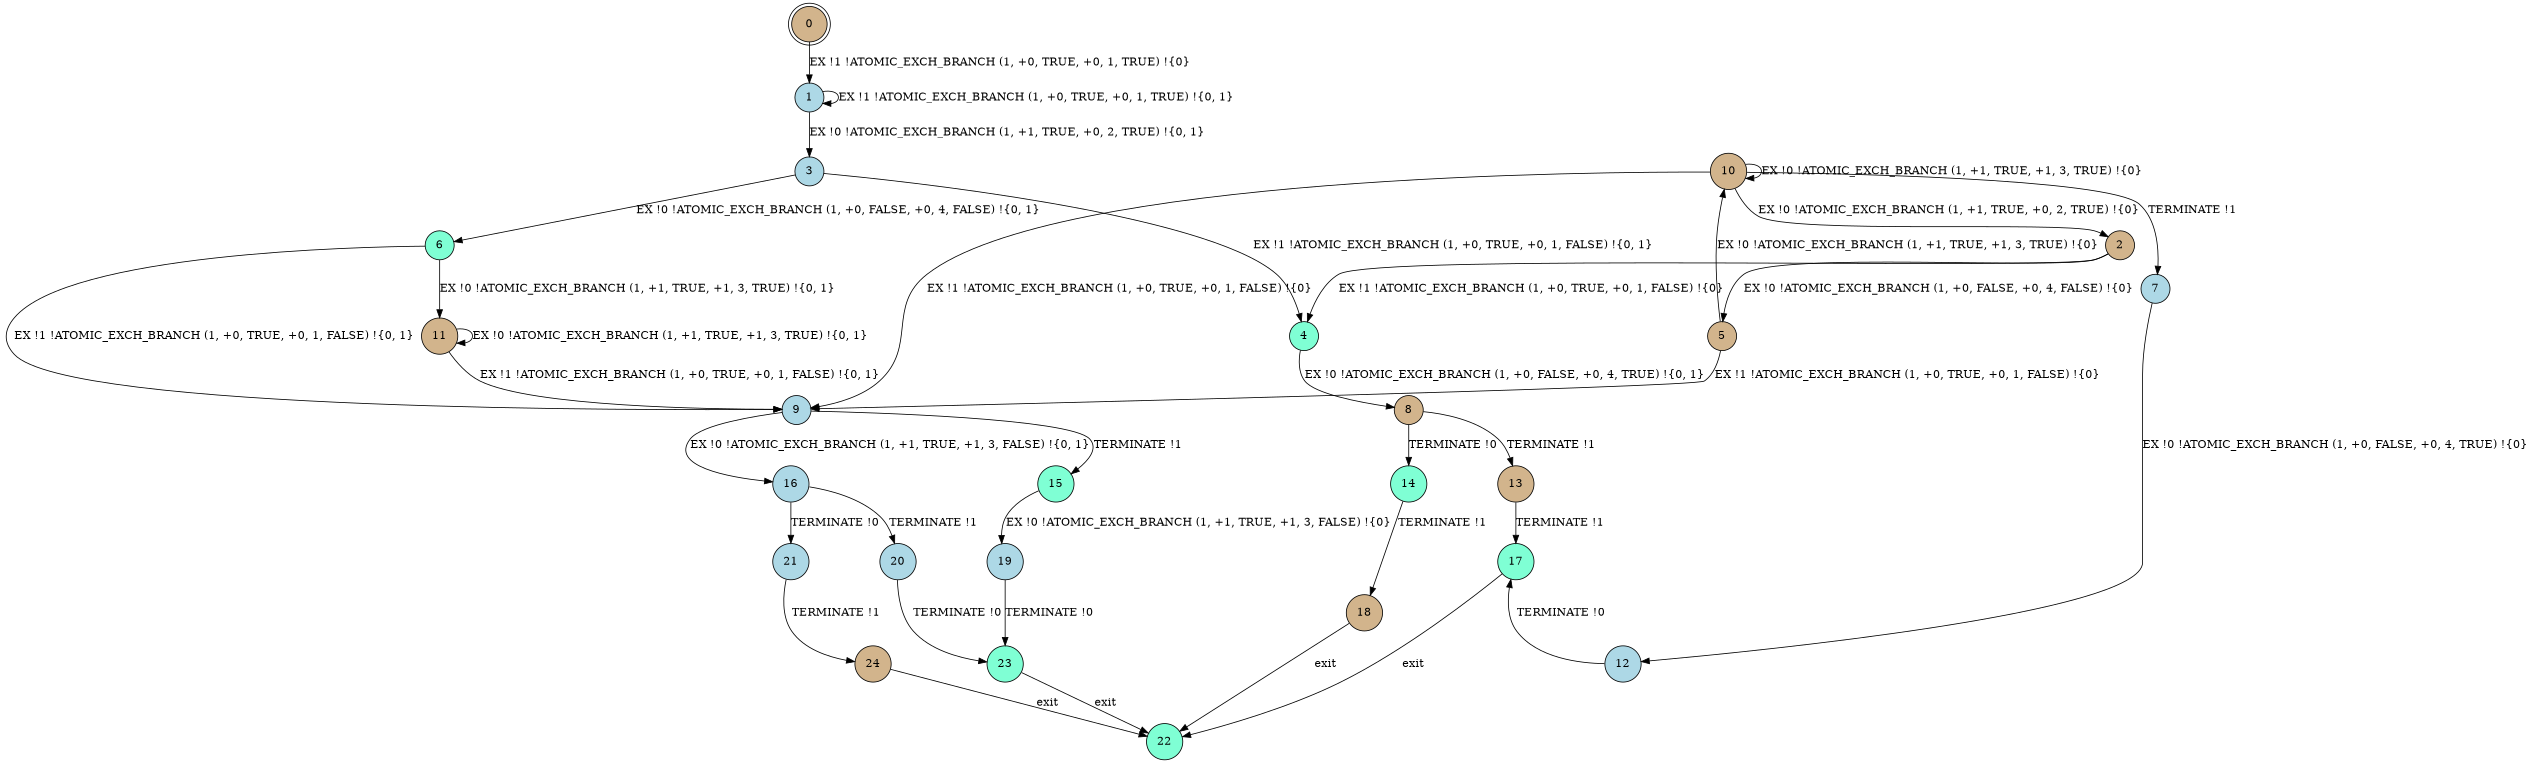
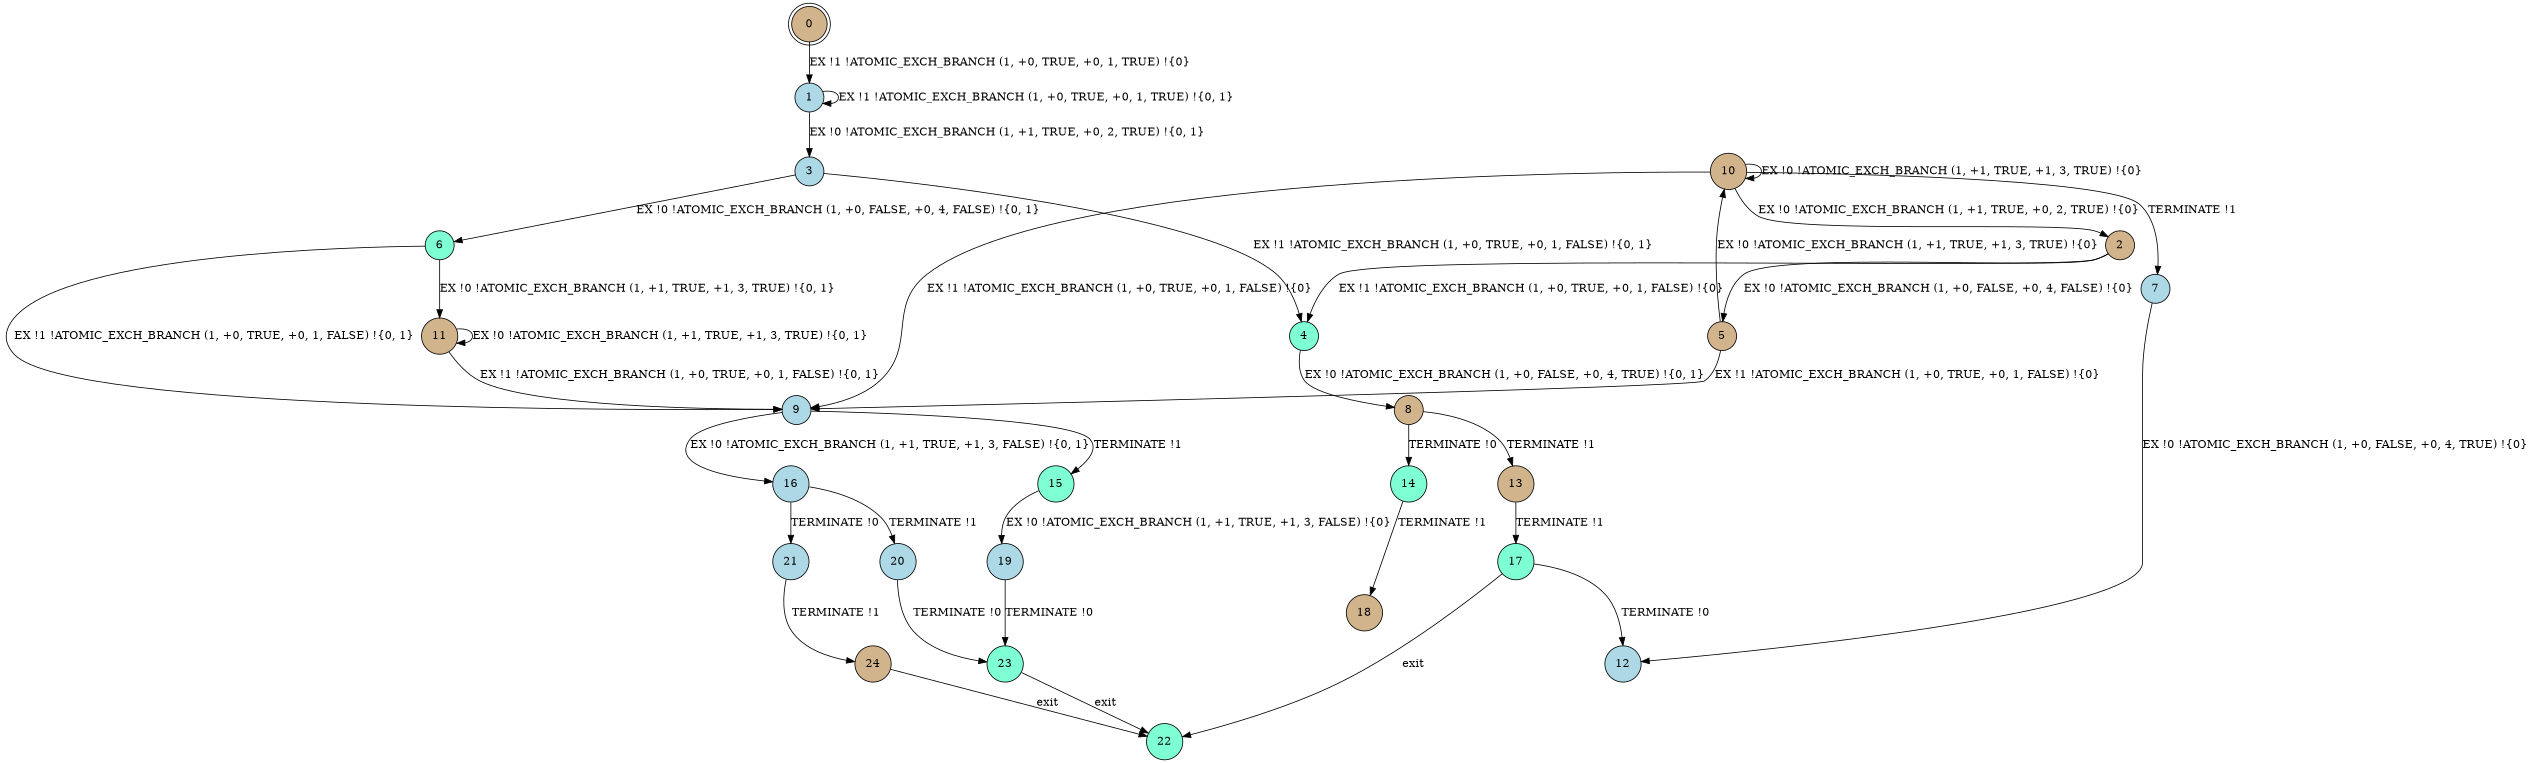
(1536, 648) -> (1593, 584)
(1268, 675) -> none
